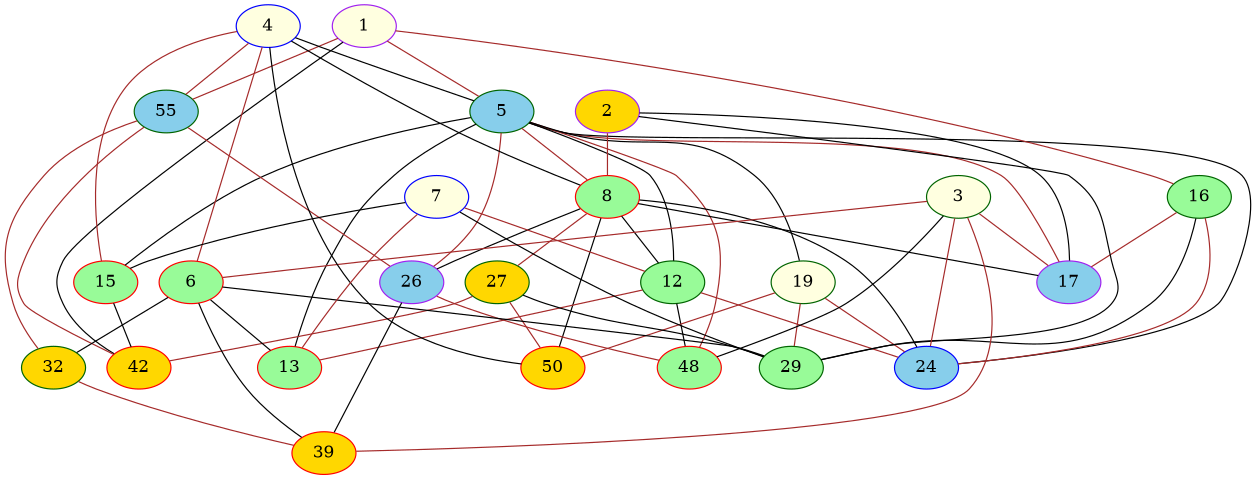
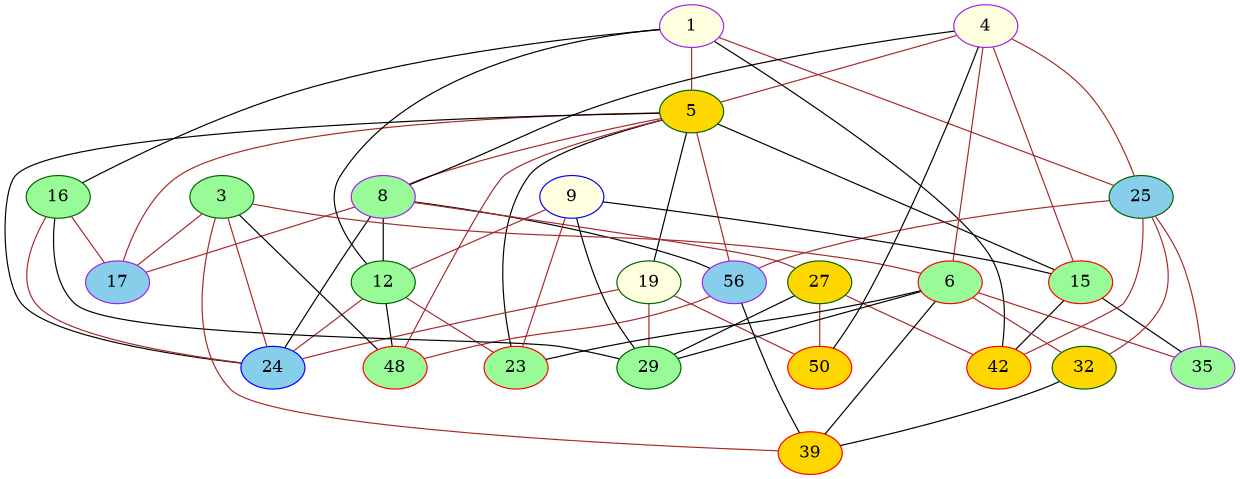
(268, 26) -> (986, 26)
(384, 70) -> (839, 69)
(788, 91) -> (362, 74)
(166, 111) -> (1141, 197)
(502, 111) -> (692, 111)
(607, 111) -> none
(637, 167) -> (439, 90)
(437, 197) -> (572, 197)
(607, 197) -> (383, 197)
(959, 197) -> (222, 197)
(838, 240) -> (250, 240)
(412, 282) -> (734, 282)
(578, 289) -> none
(129, 321) -> (1017, 325)
(290, 368) -> (516, 368)
none -> (1203, 368)
(185, 418) -> (951, 418)
